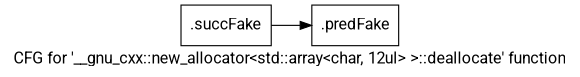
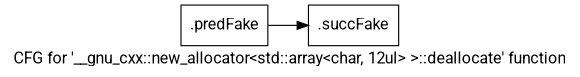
(286, 25) -> (283, 25)
